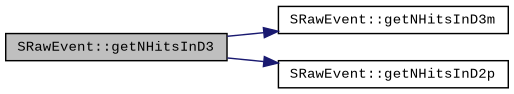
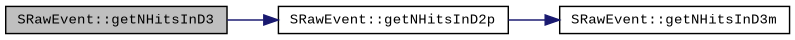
(246, 34) -> (527, 20)
